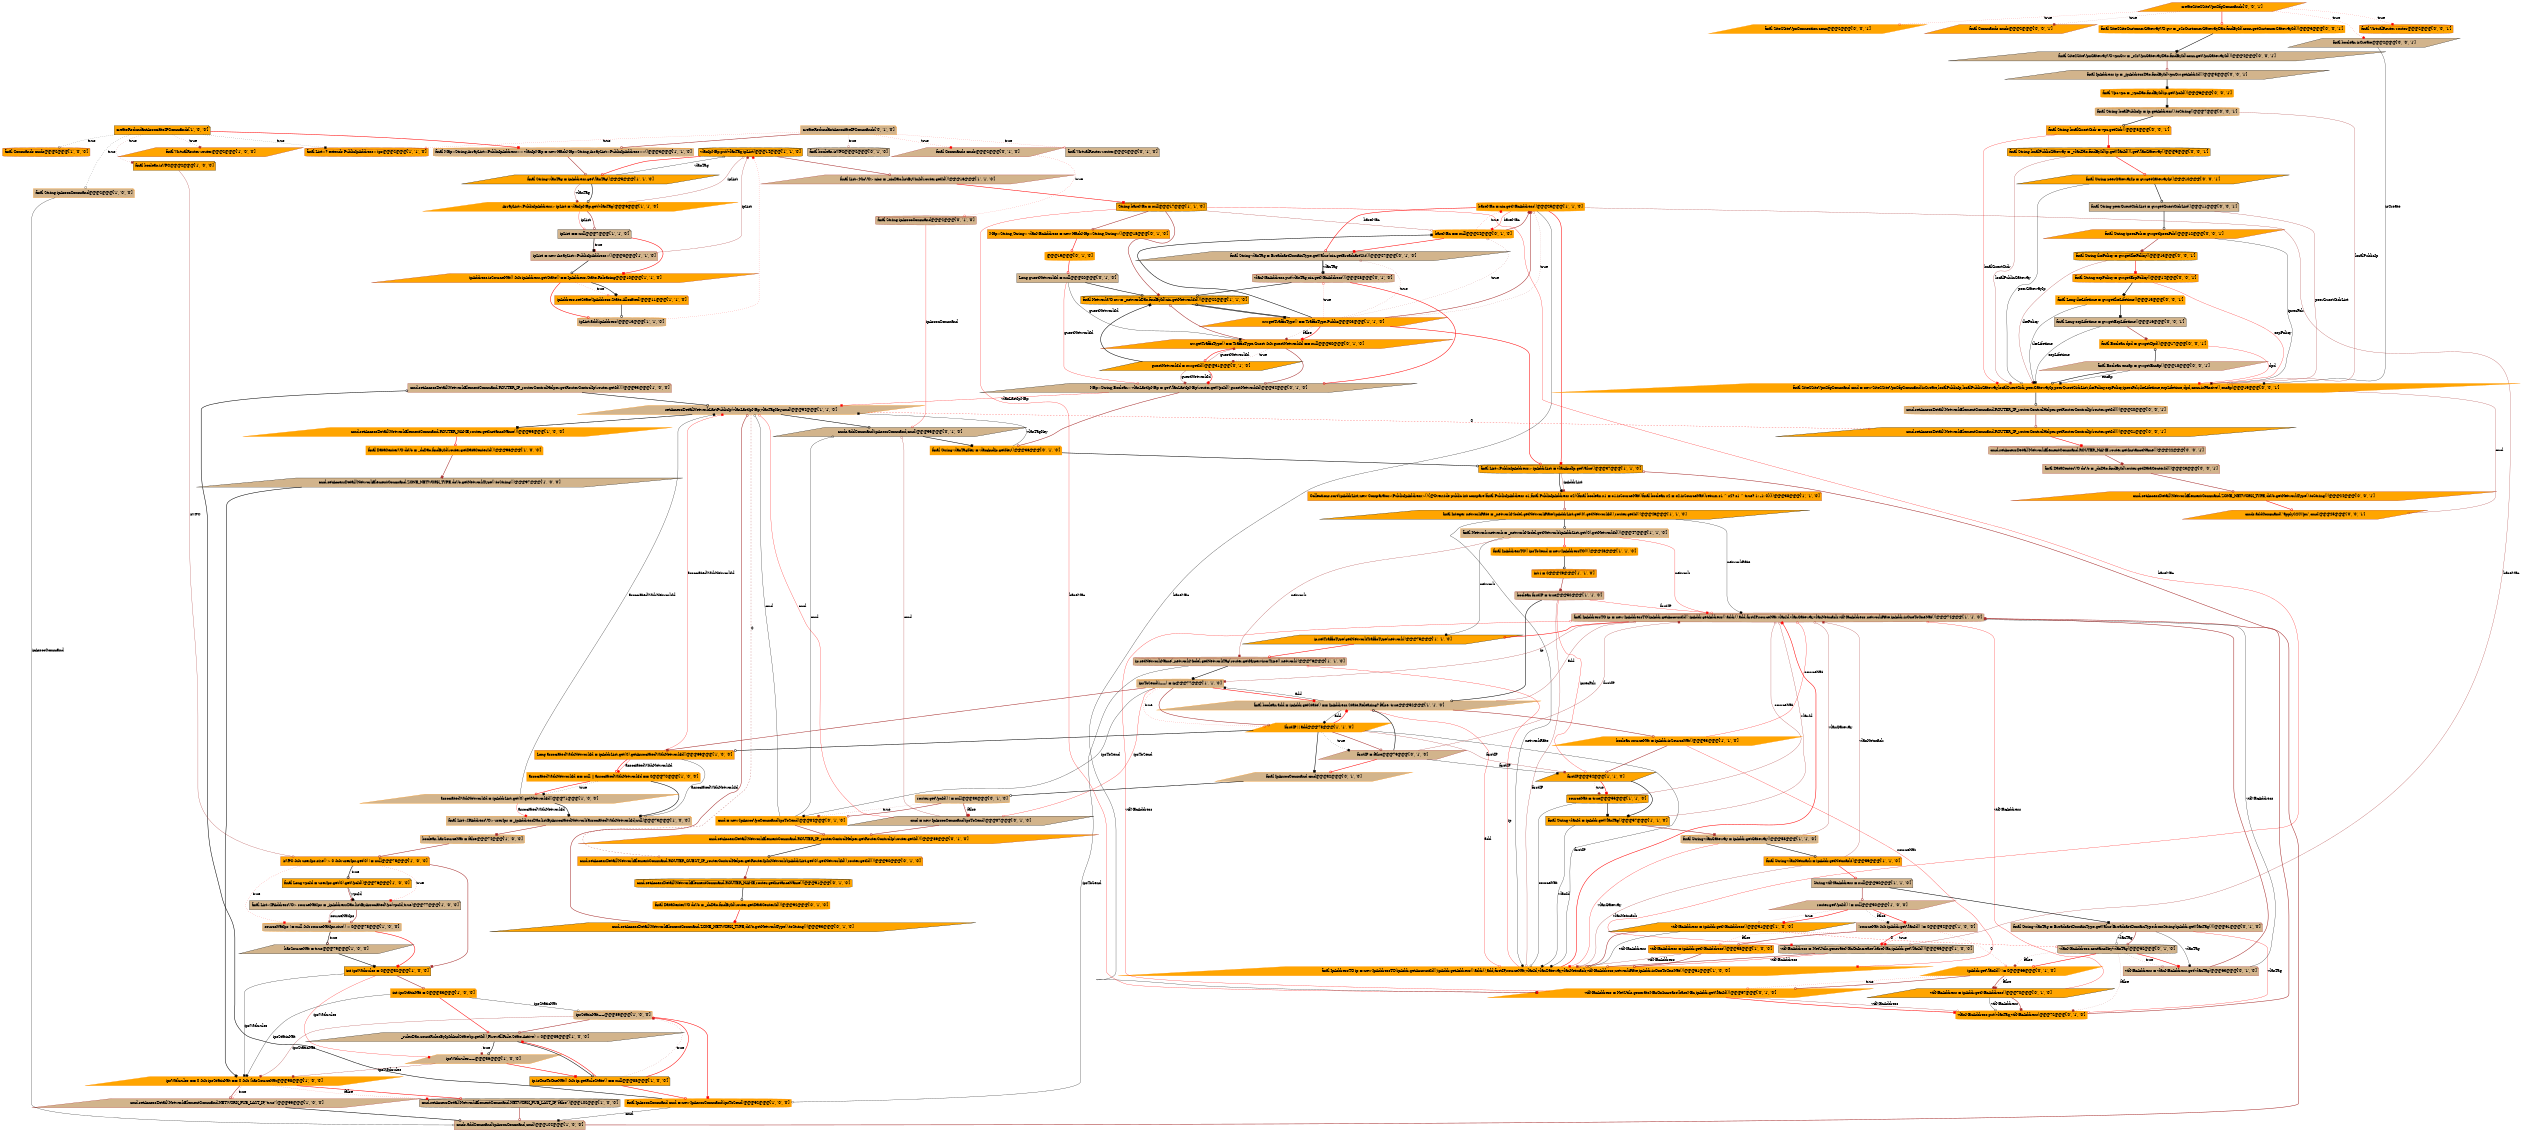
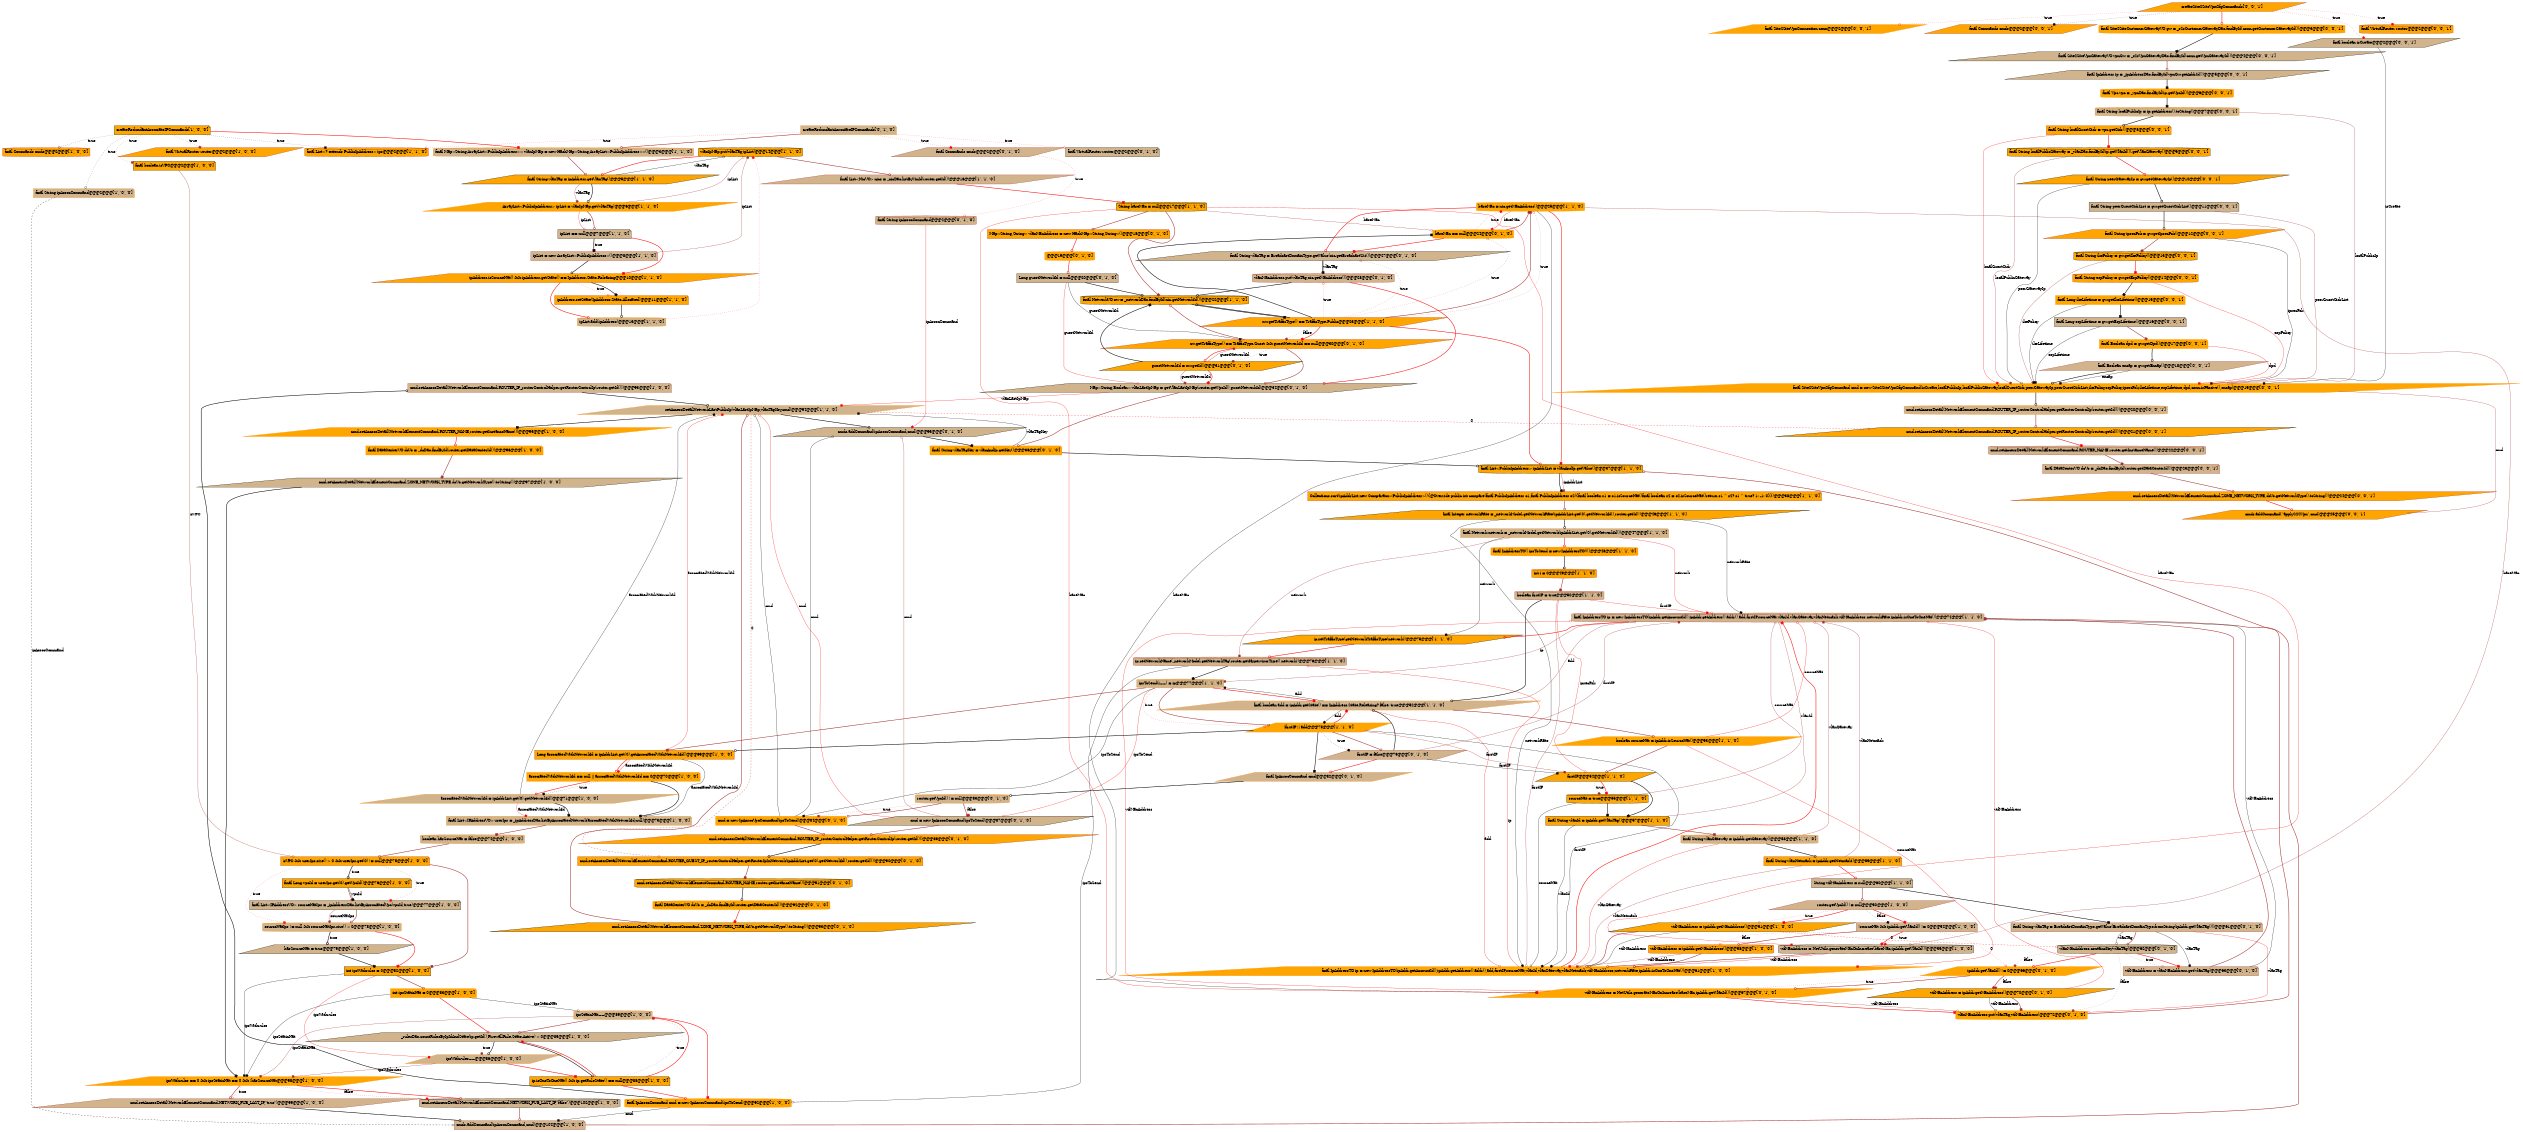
(2118, 18) -> (2118, 18)
(849, 152) -> none
(926, 328) -> (926, 328)
(2155, 356) -> (2152, 354)
(32, 856) -> (32, 856)
